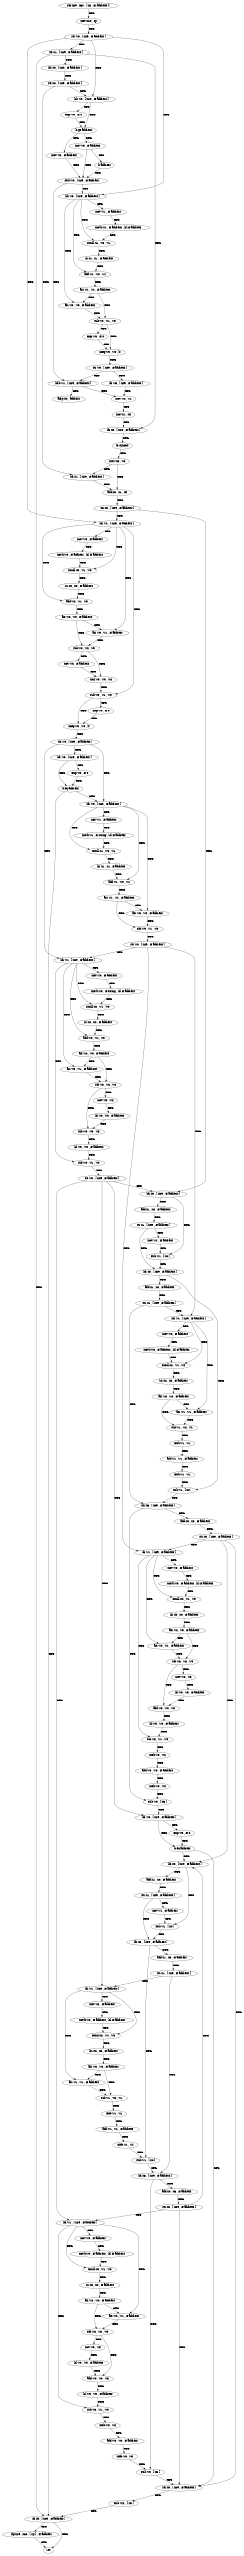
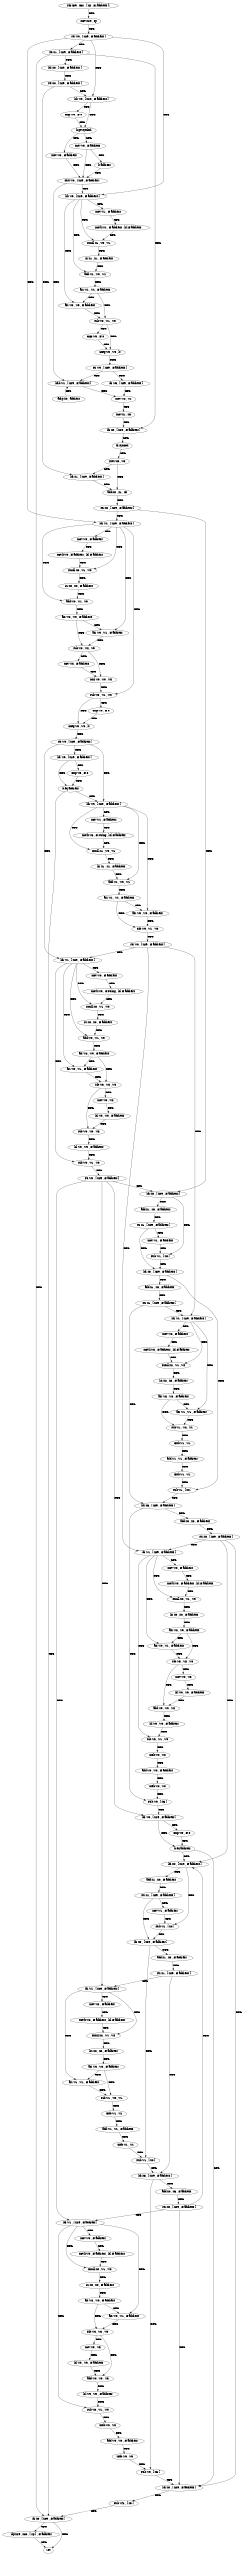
(84, 130) -> (84, 130)
(72, 391) -> (65, 392)
(104, 836) -> (104, 836)
